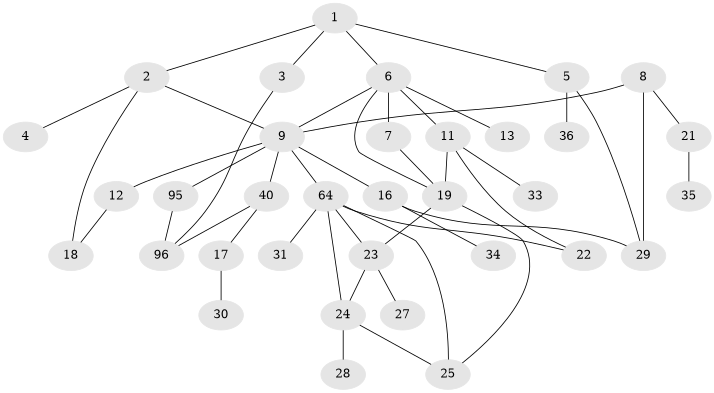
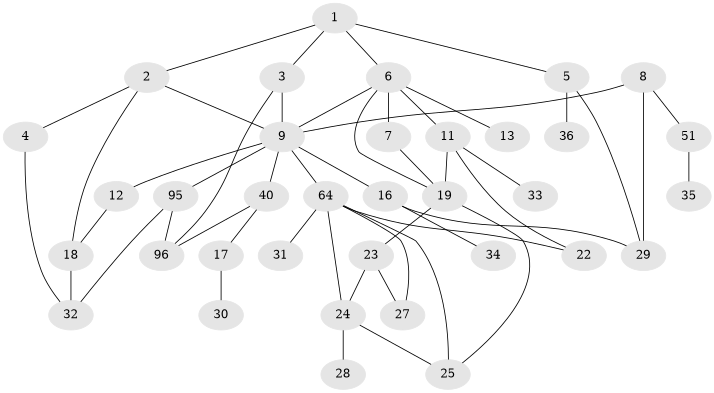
none -> (282, 107)
(689, 137) -> (689, 137)
(349, 226) -> (401, 241)
none -> (71, 315)
